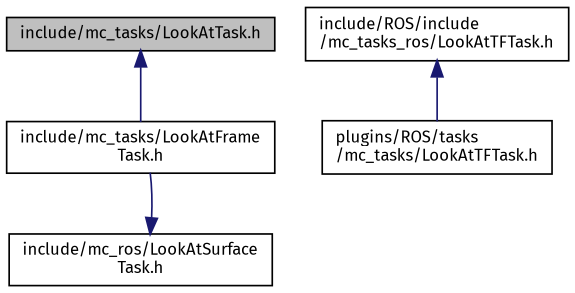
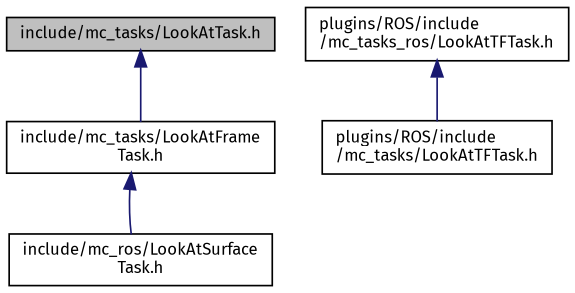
(437, 34) -> (437, 34)
(437, 147) -> (437, 147)
(152, 195) -> (130, 212)
